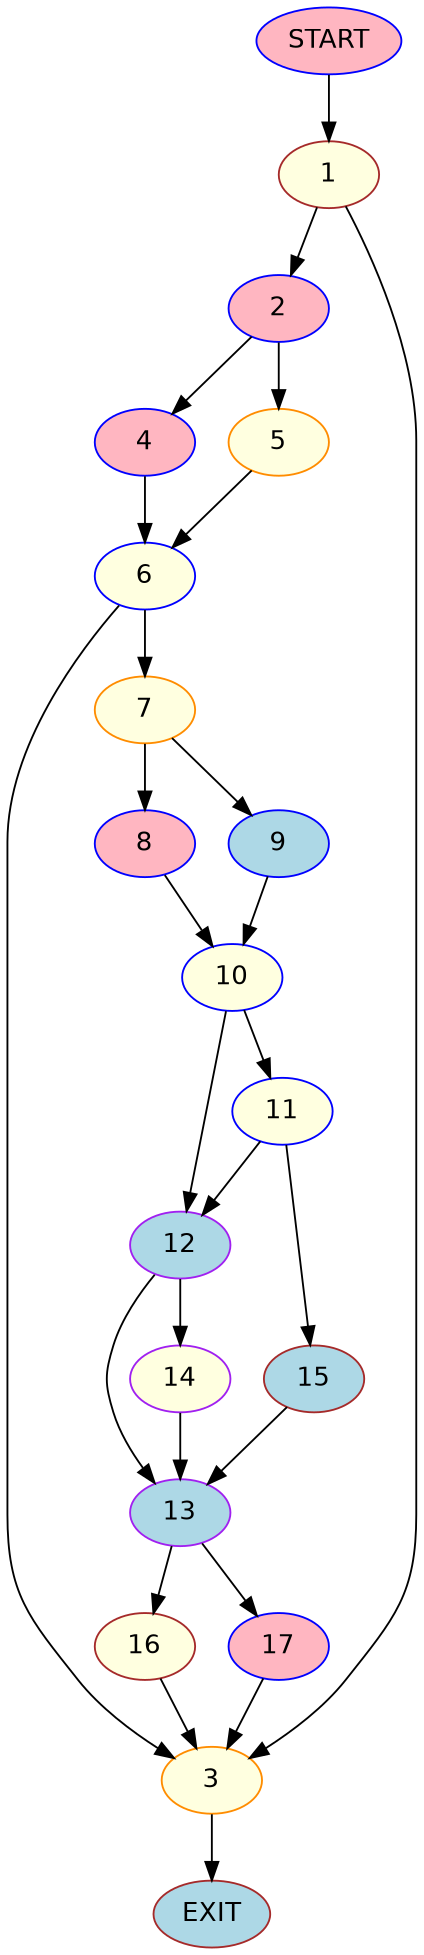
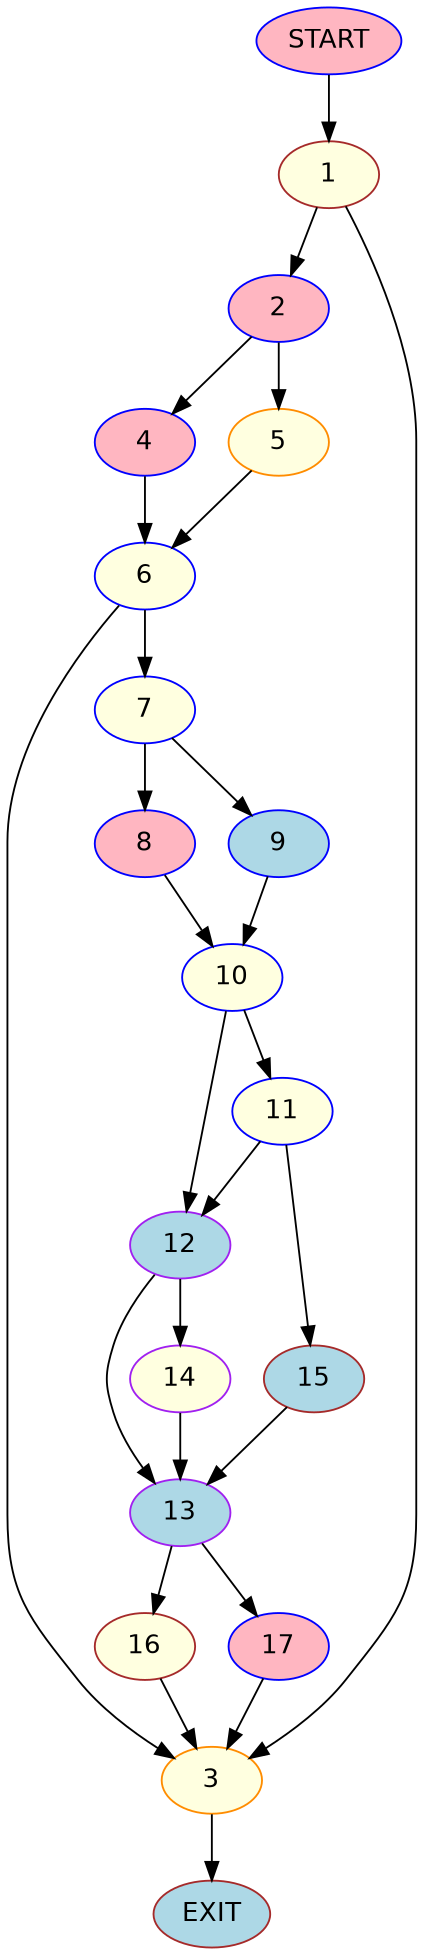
(145, 710) -> (145, 710)
